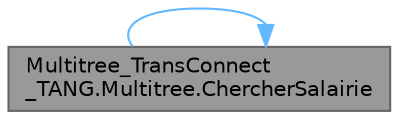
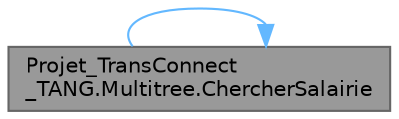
(199, 79) -> (199, 79)
